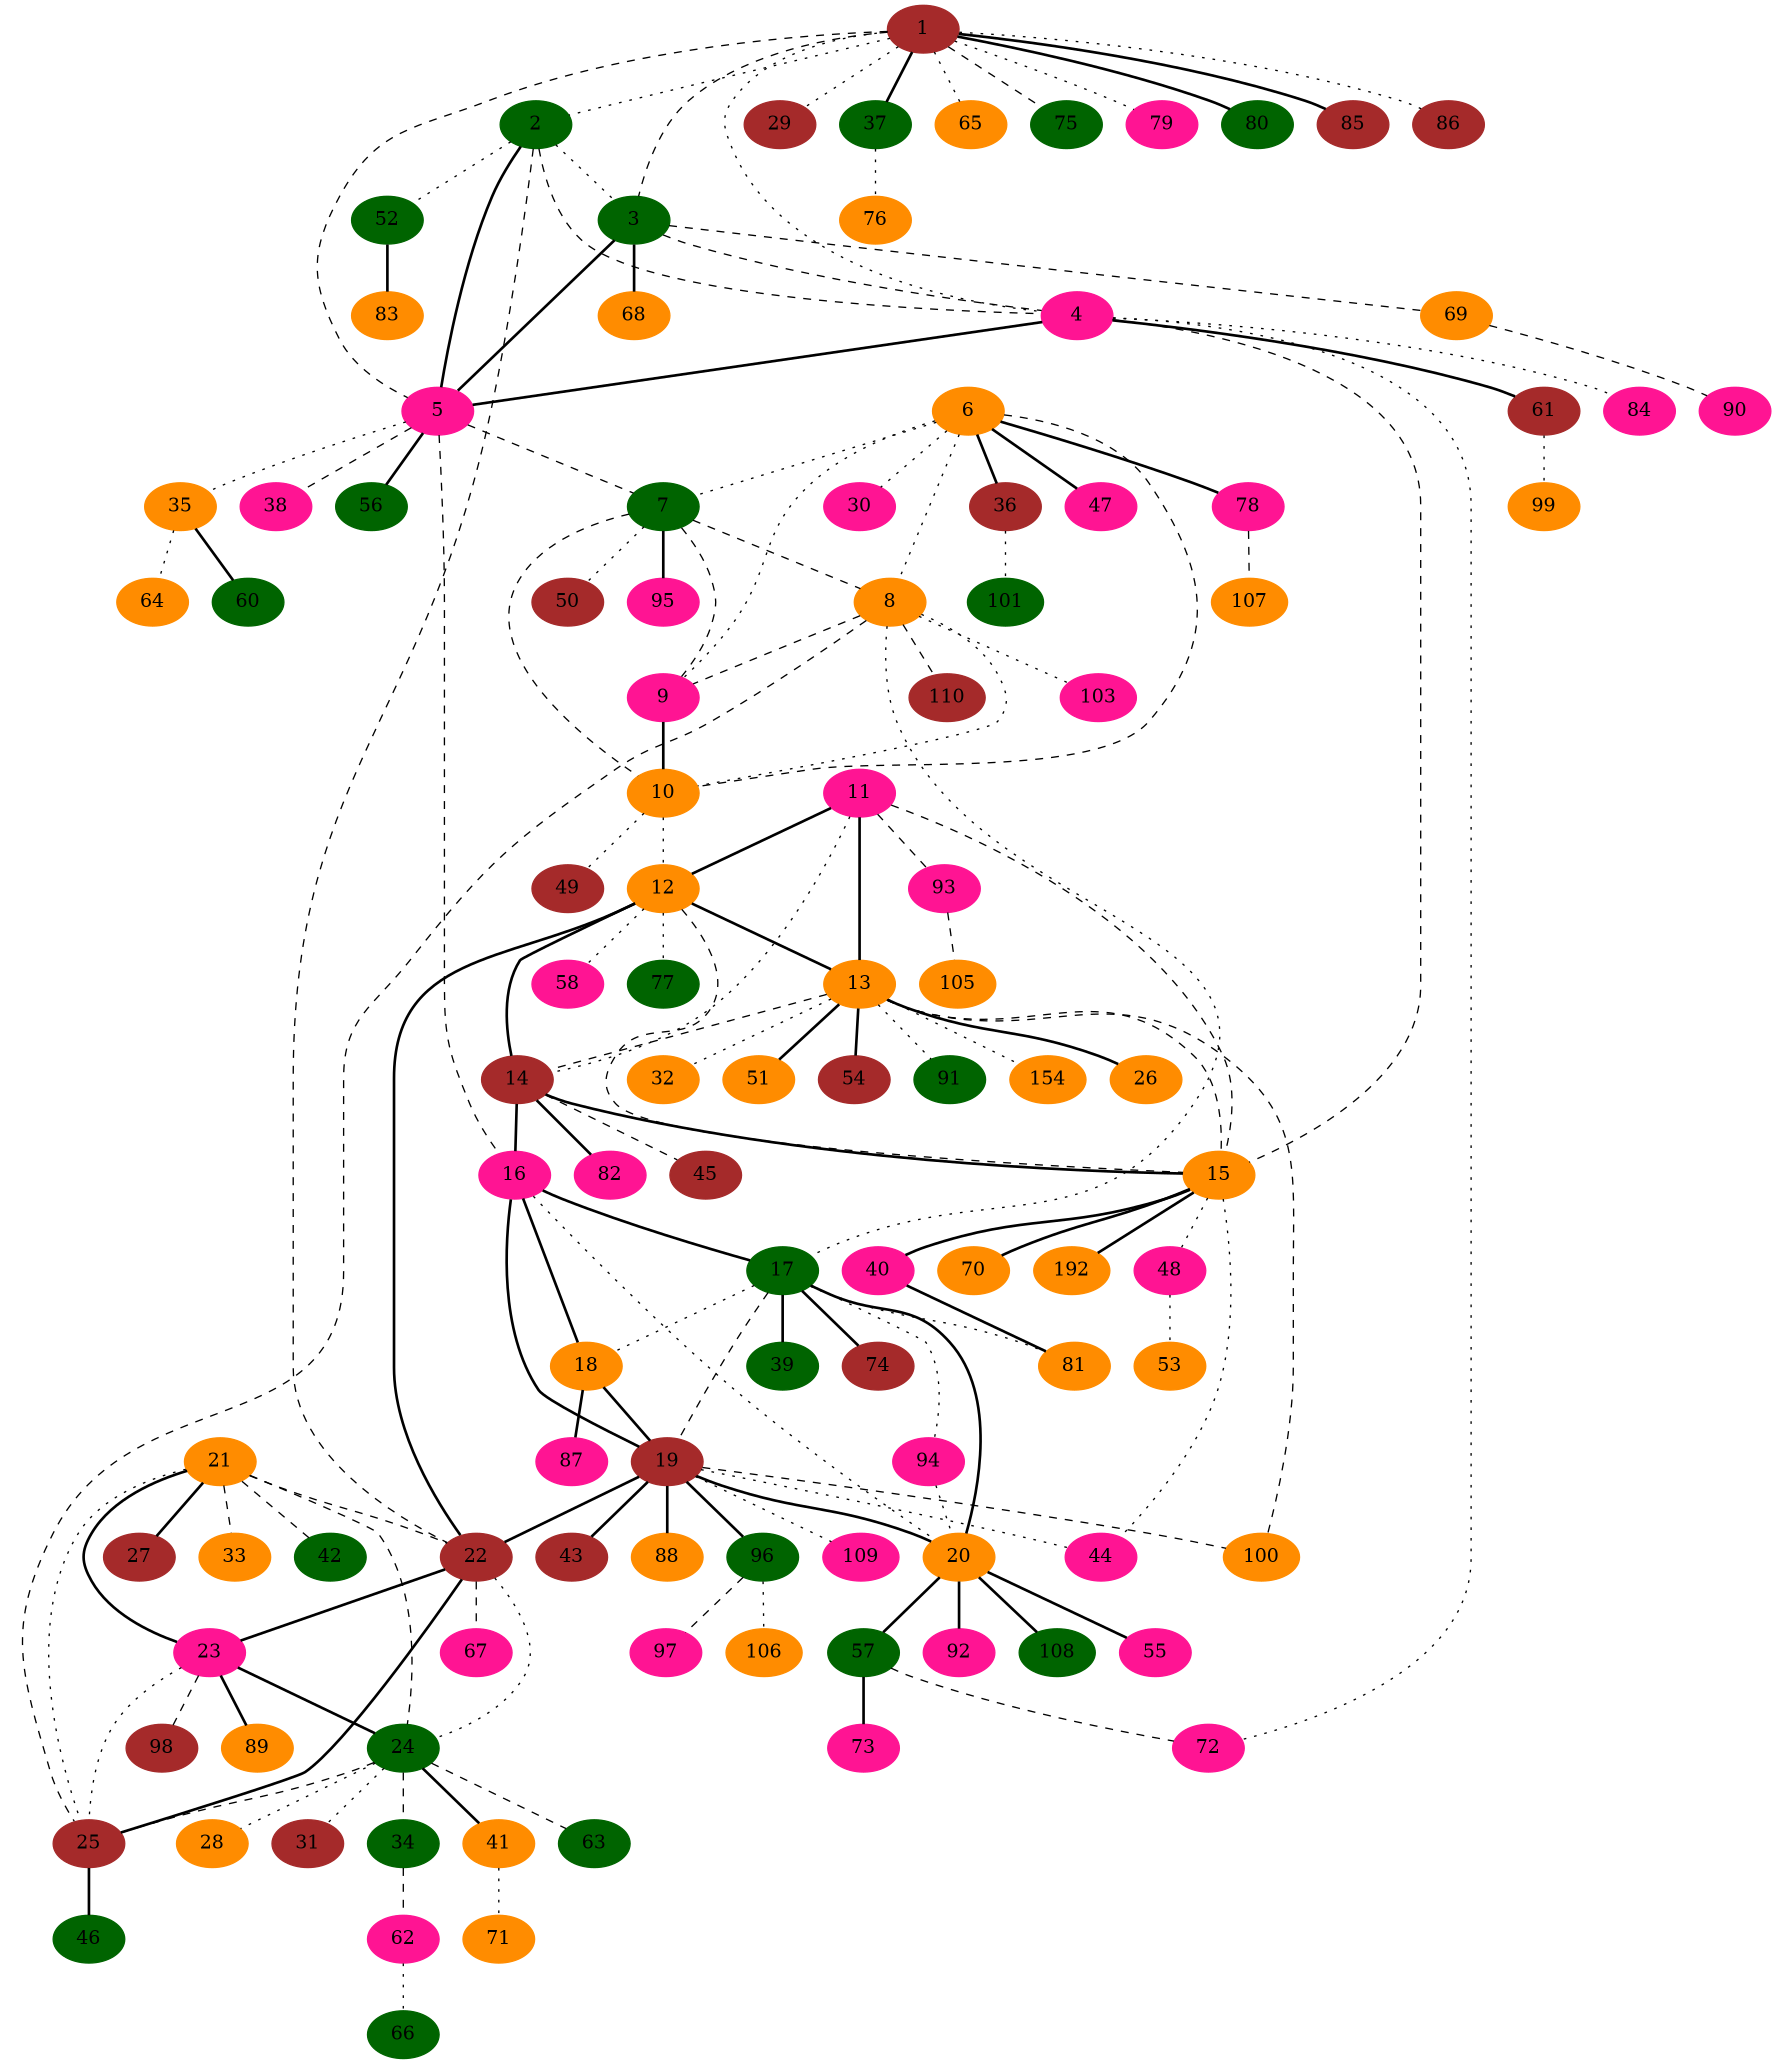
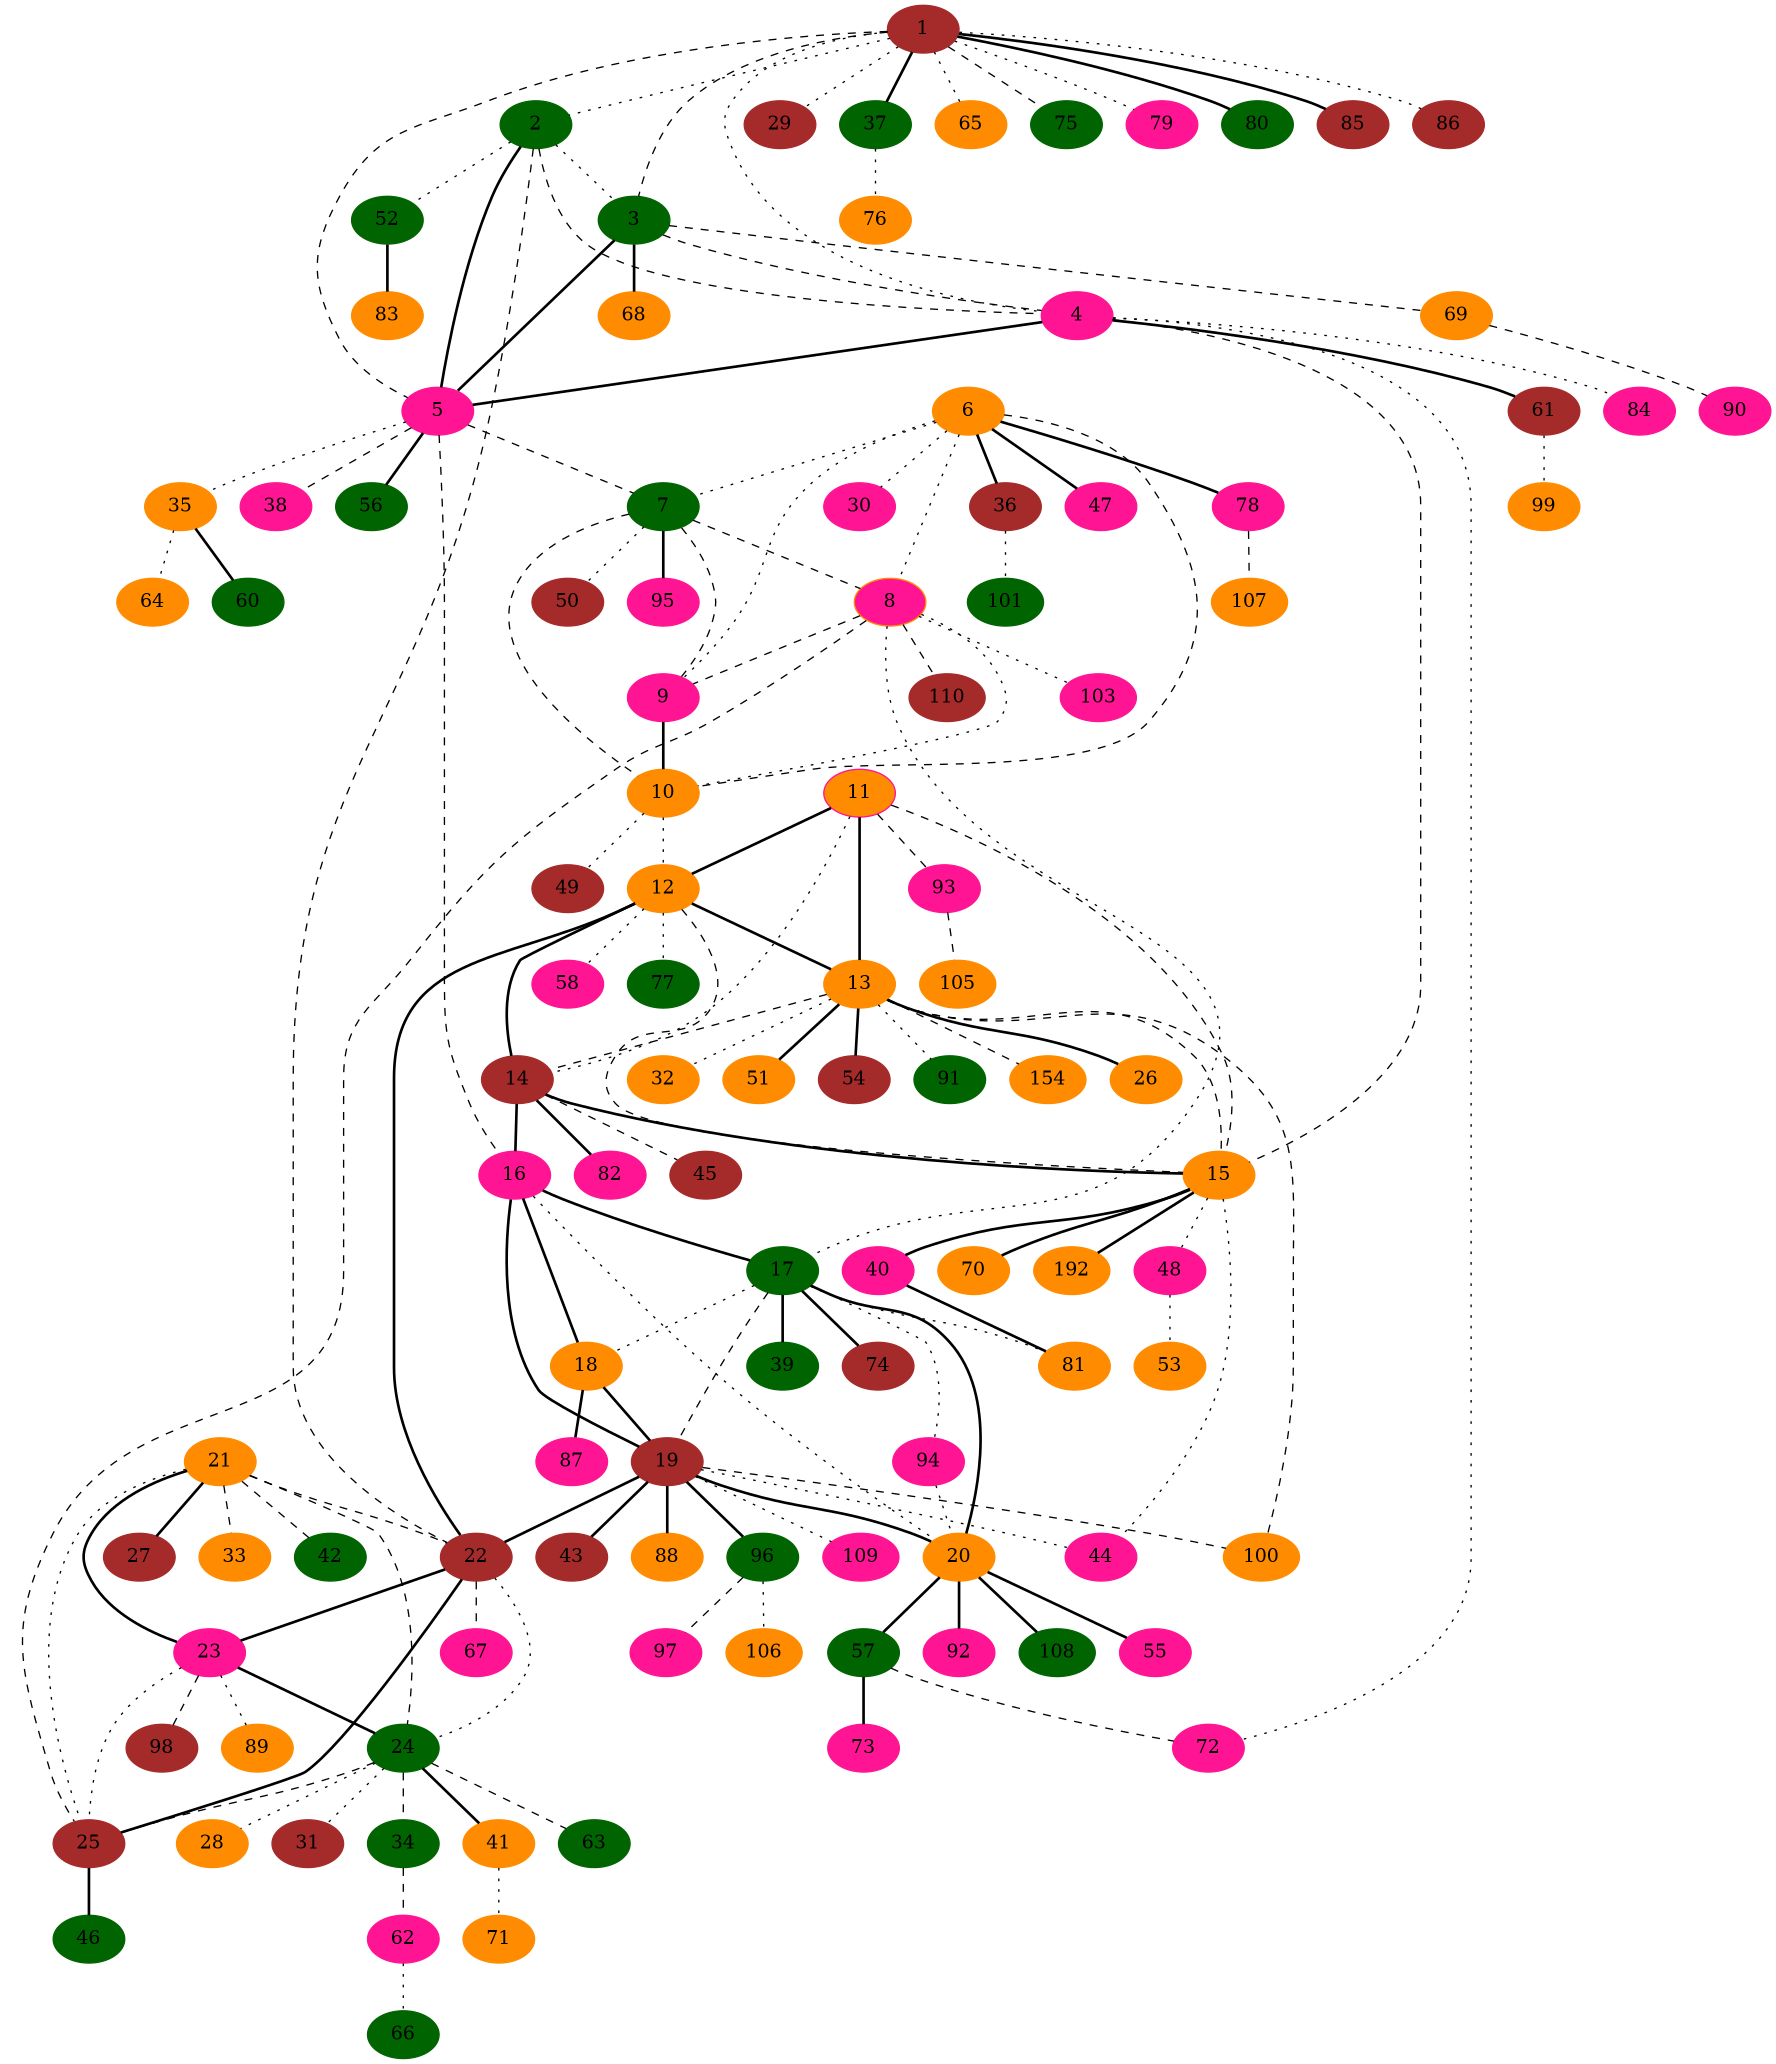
(890, 602) -> (890, 602)
(860, 793) -> (860, 793)
(953, 1032) -> (953, 1032)
(234, 1700) -> (234, 1700)
